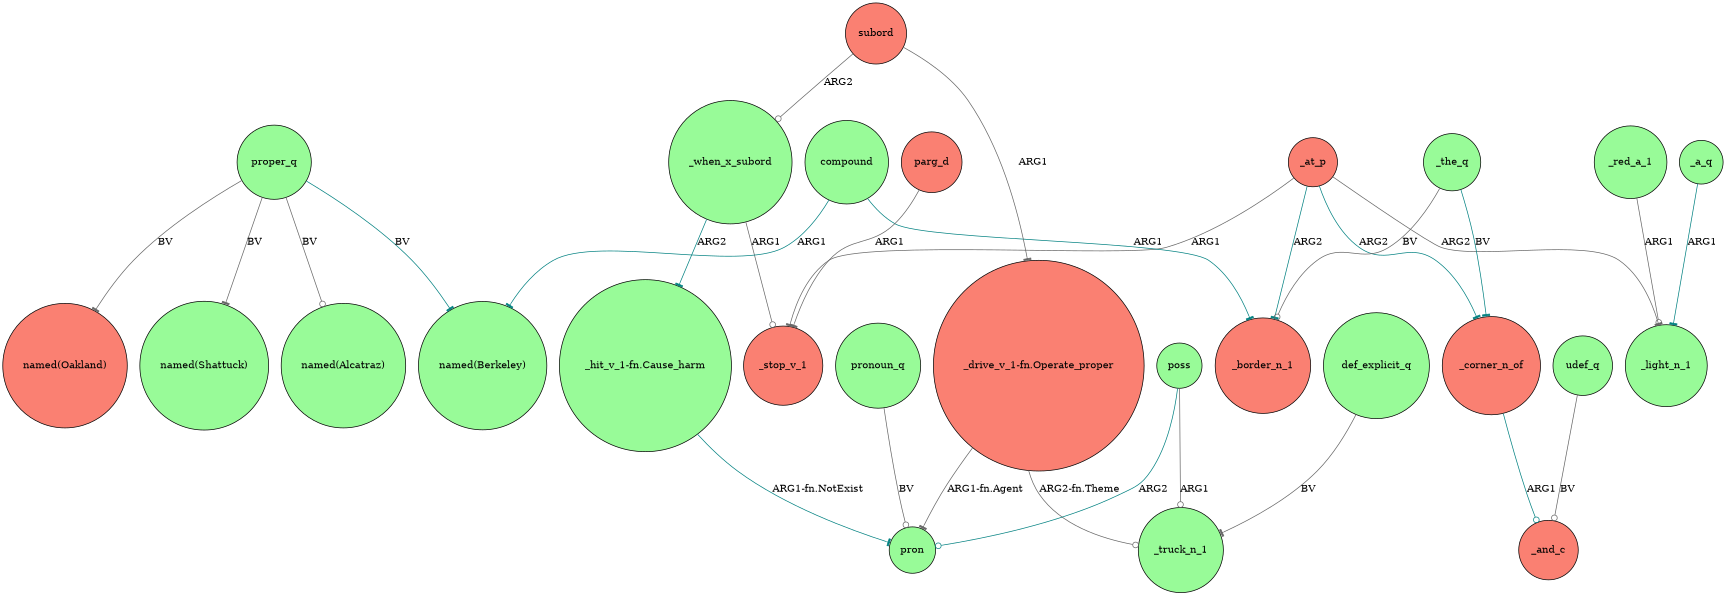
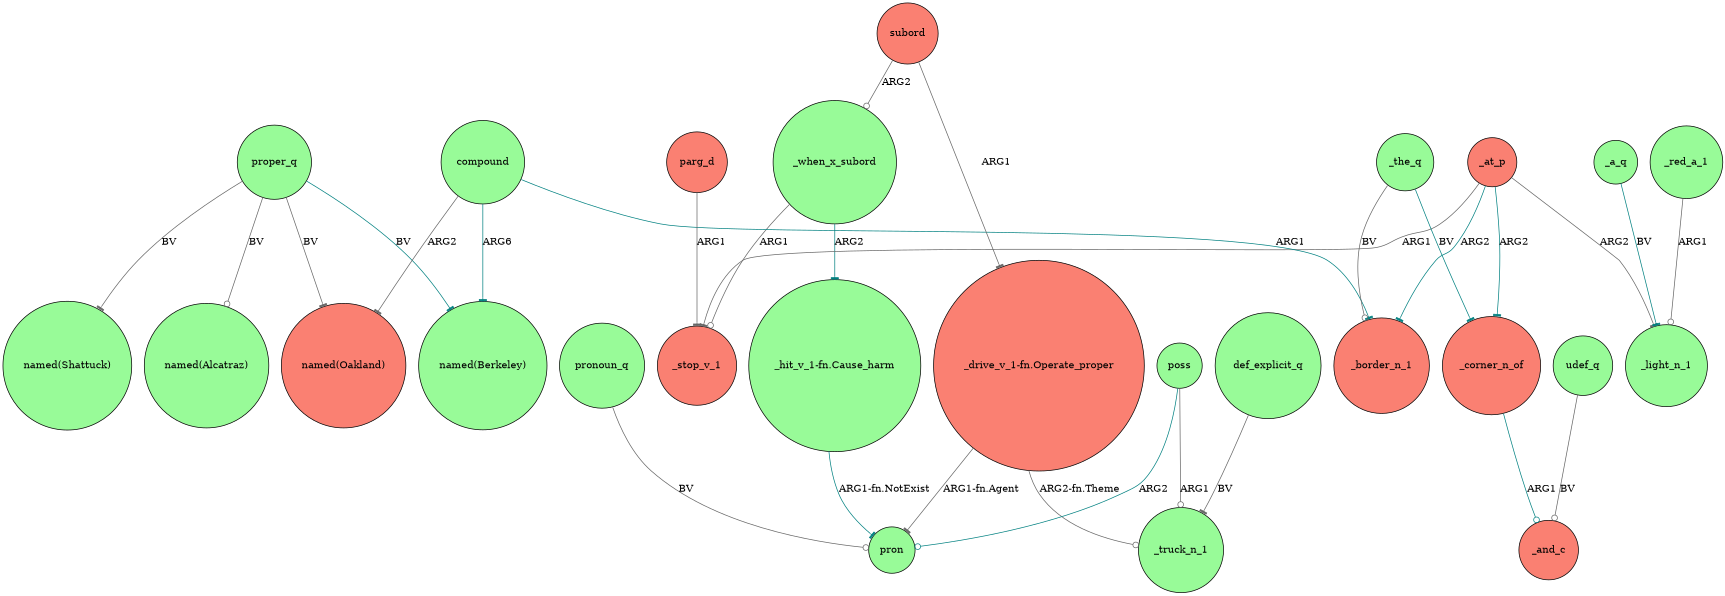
(812, 242) -> (497, 242)
(1702, 242) -> (1644, 242)
none -> (418, 252)
